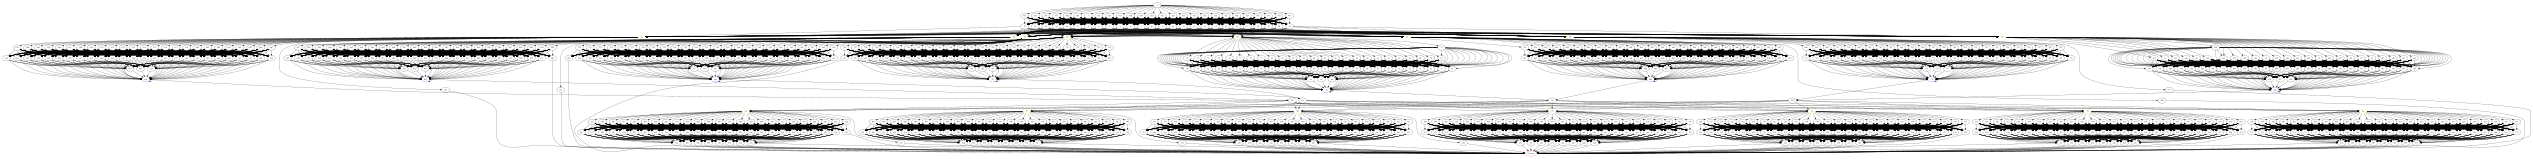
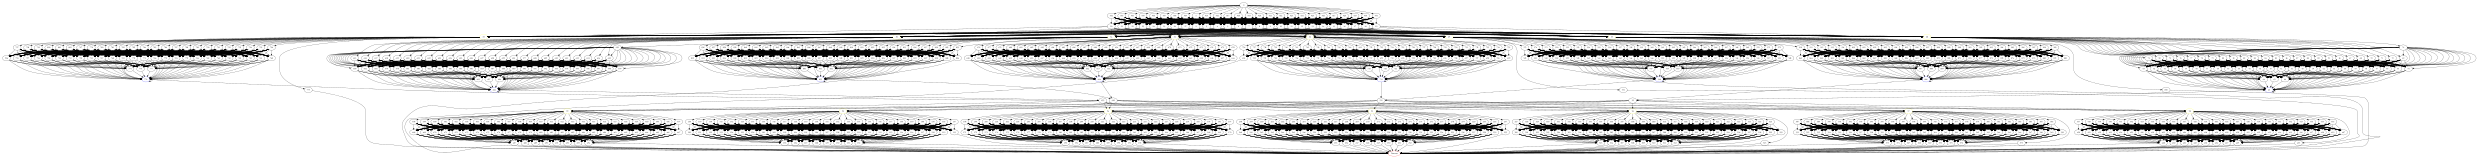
(446, 90) -> none
